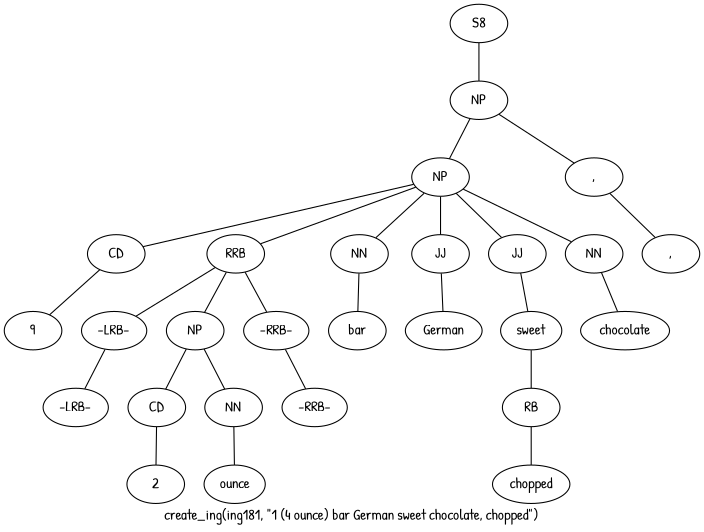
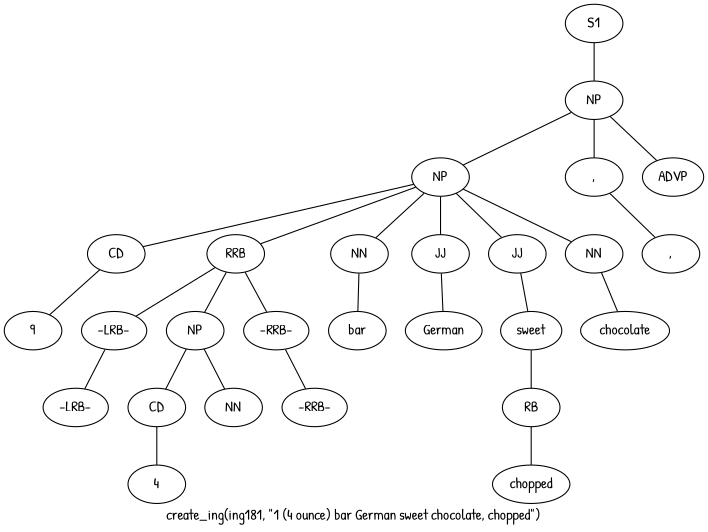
(479, 23) -> (594, 23)
none -> (673, 177)
(156, 484) -> (157, 484)
(235, 484) -> none
